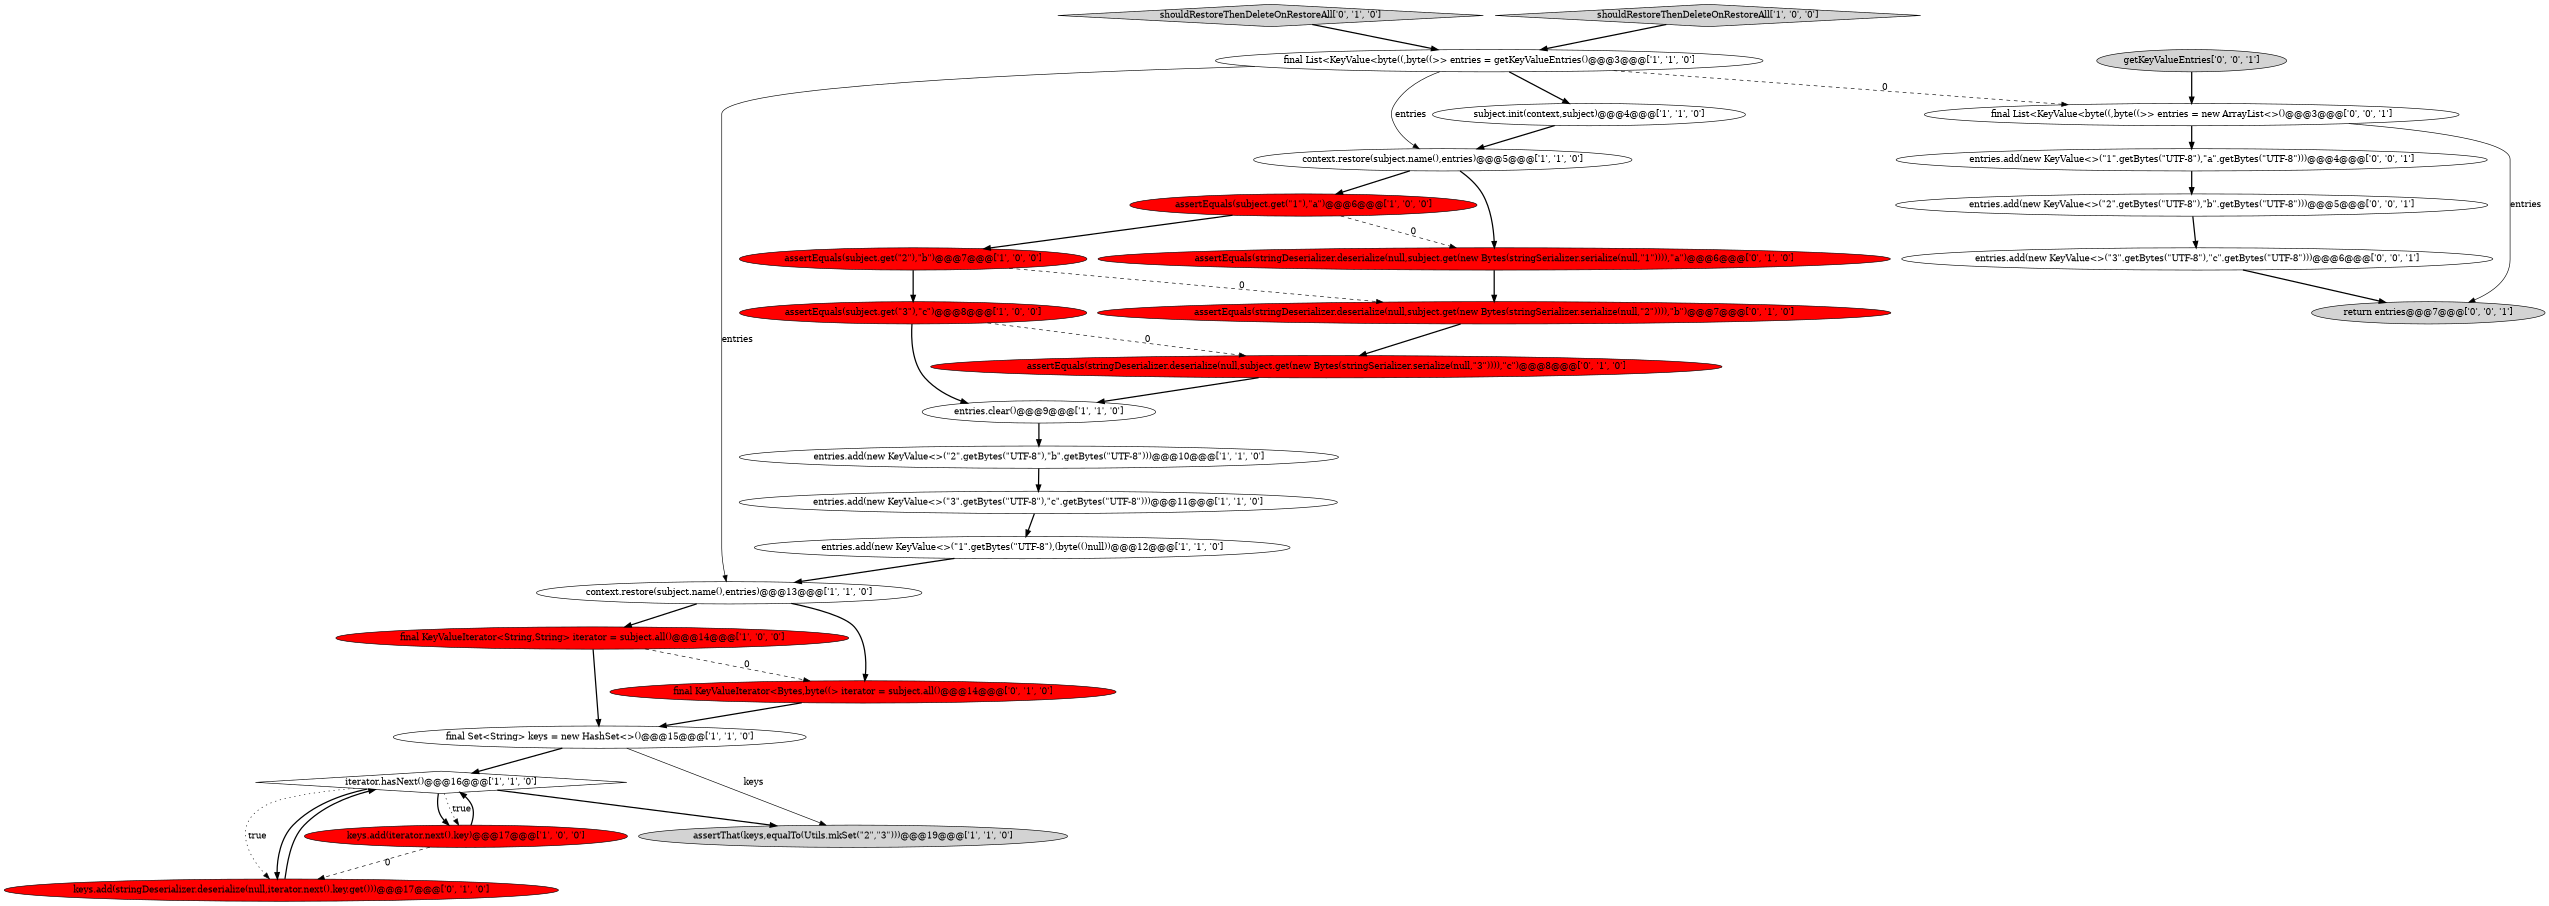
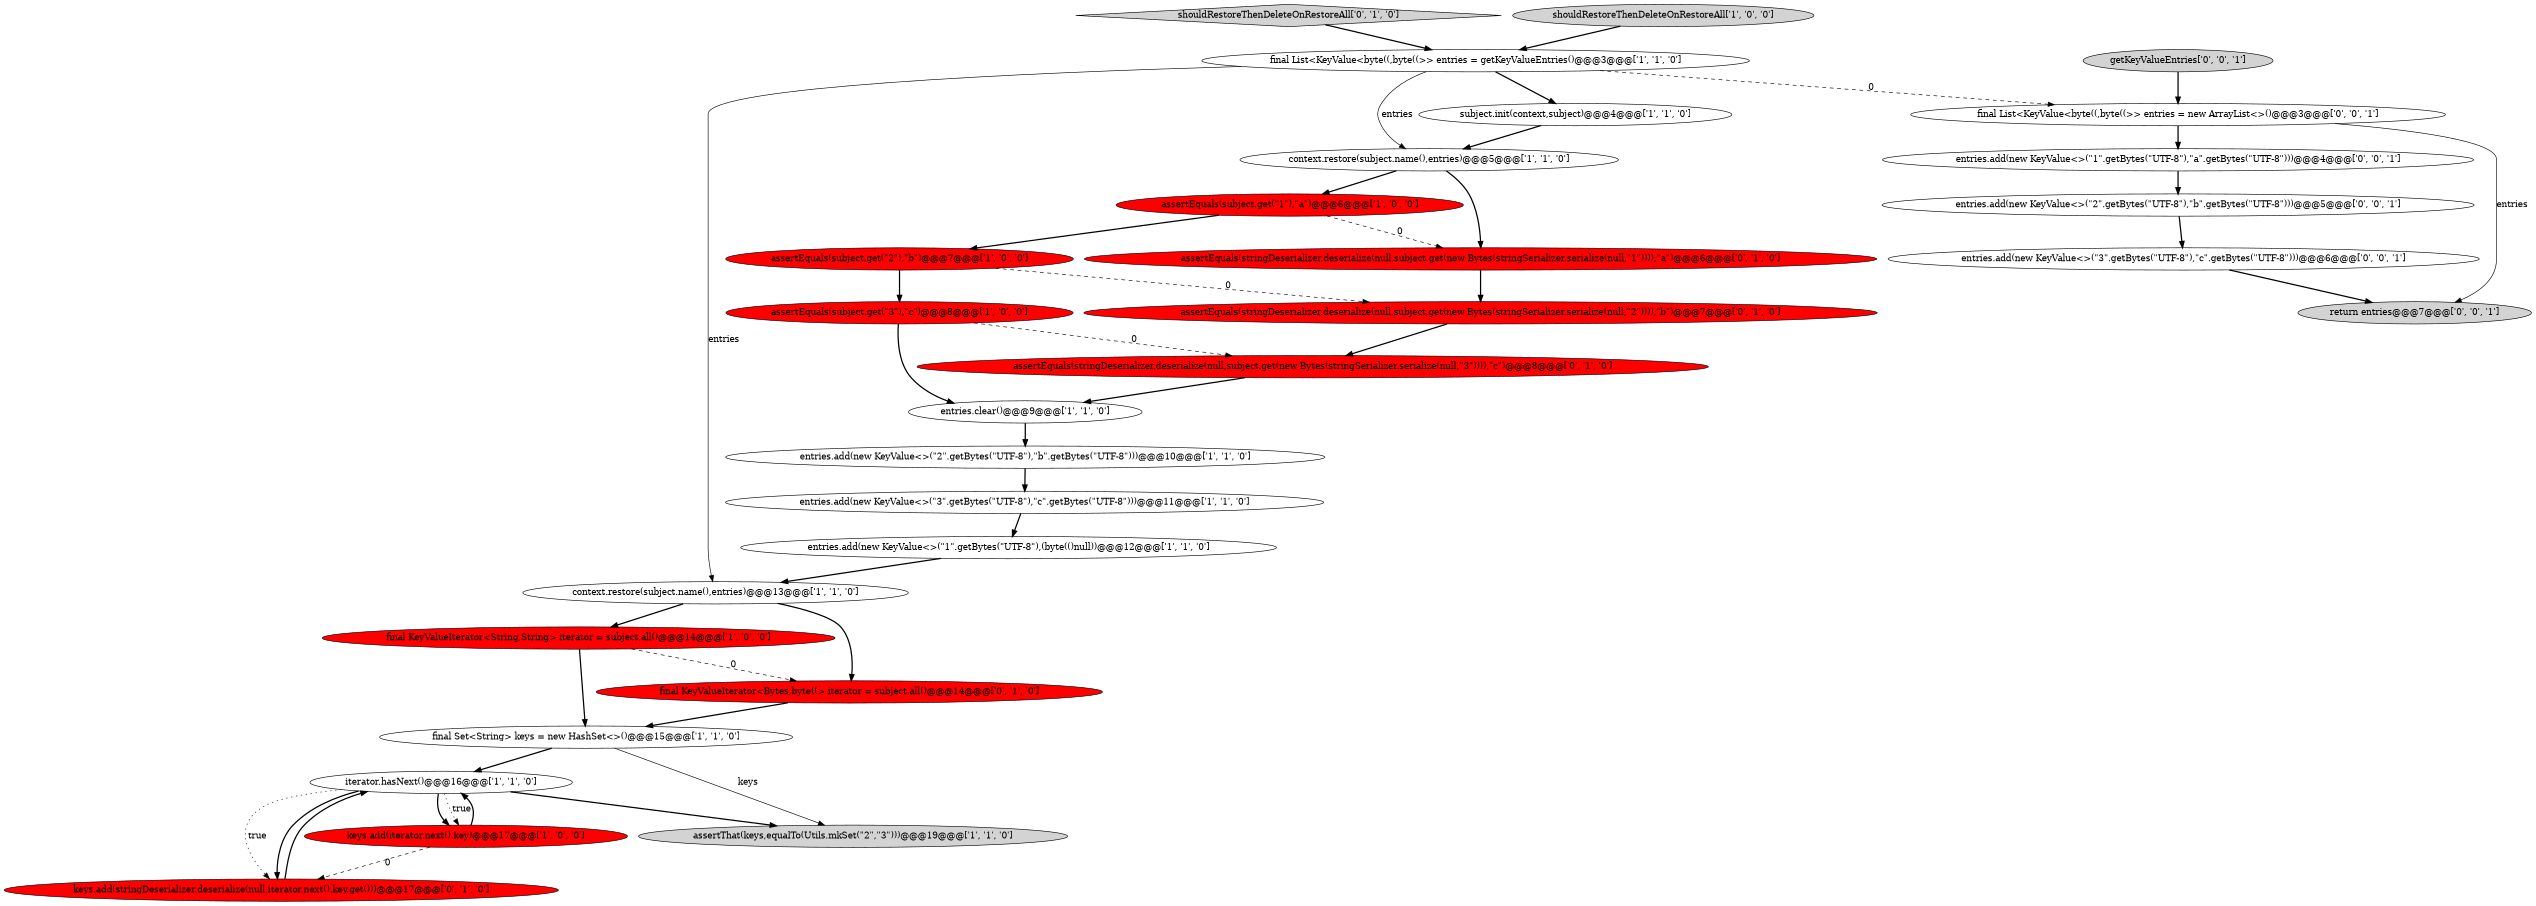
(1708, 15) -> (1663, 15)
(441, 782) -> (441, 782)
